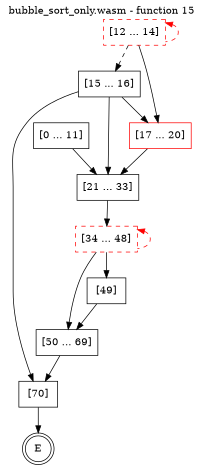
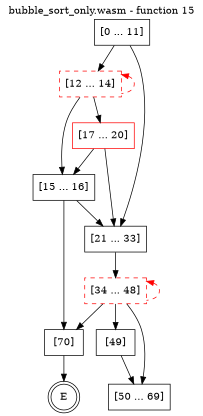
none -> (108, 55)
(124, 55) -> (64, 130)
(132, 107) -> (86, 159)
(54, 365) -> (92, 314)
